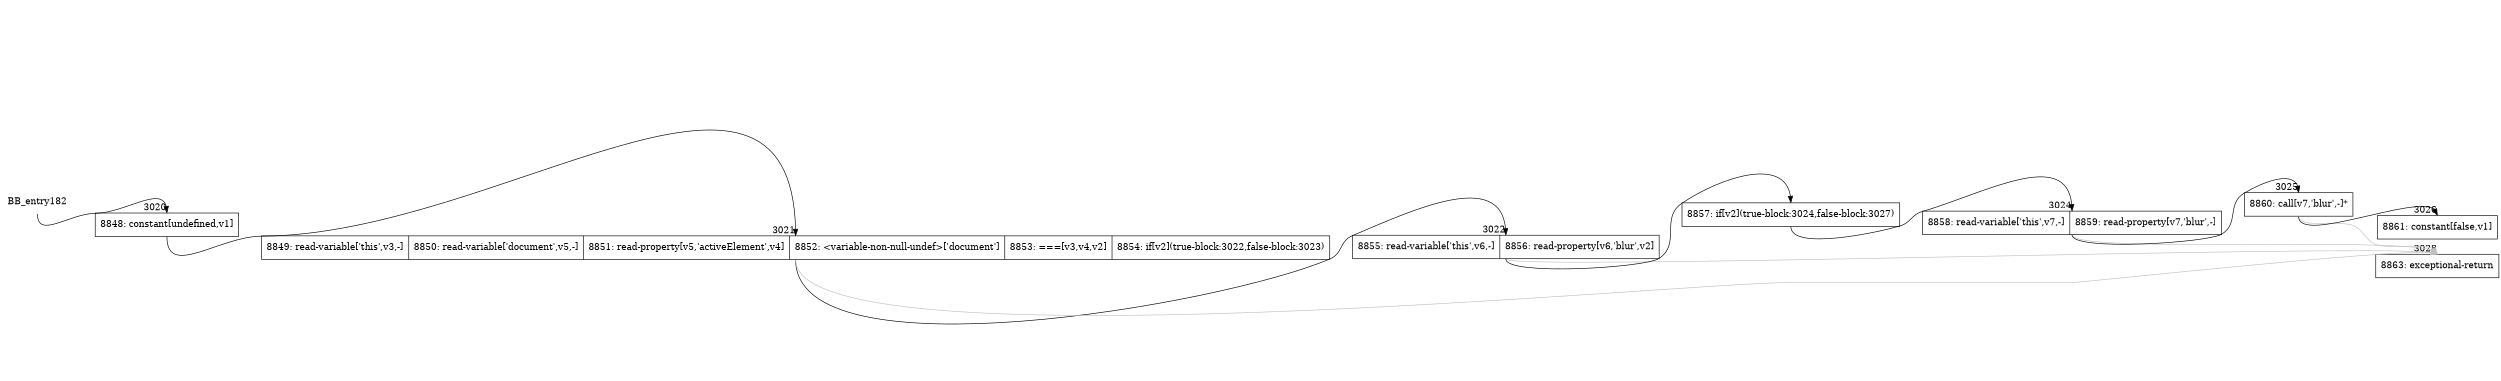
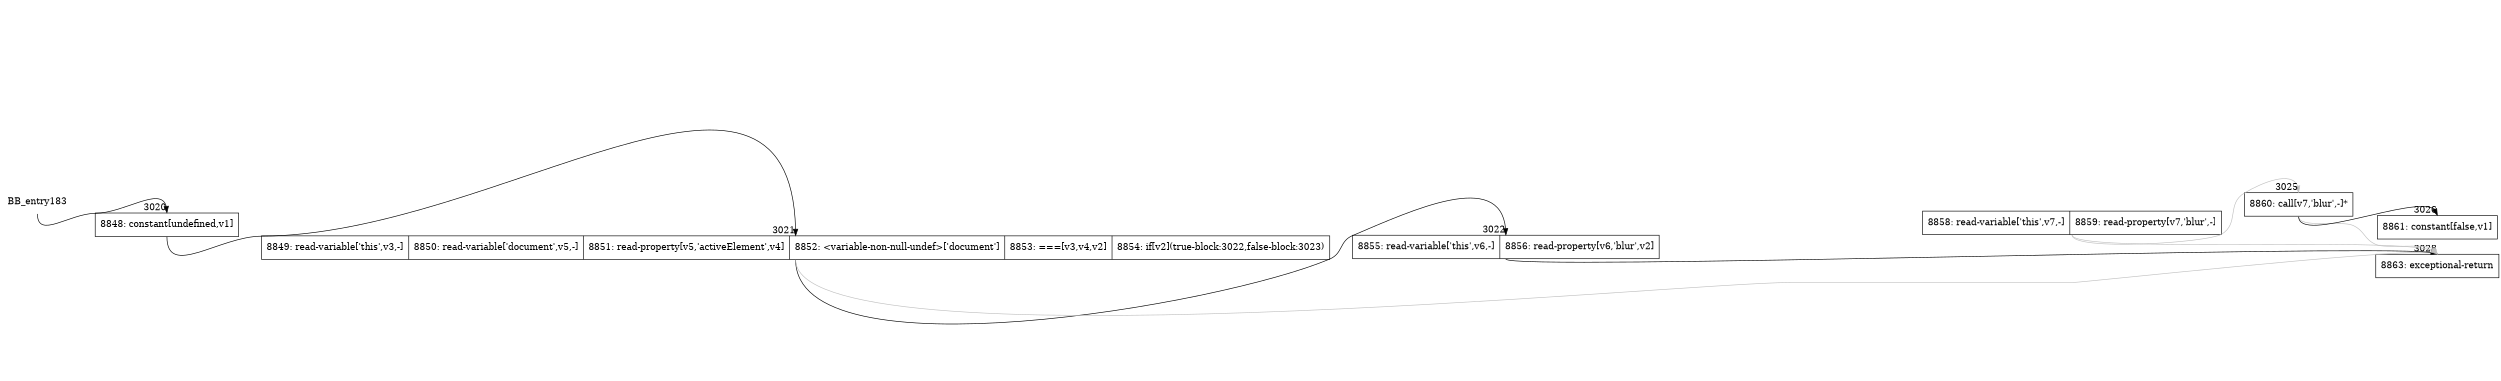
(37, 202) -> (37, 202)
(1791, 215) -> none
(2200, 239) -> (2200, 239)
(1968, 257) -> (1968, 257)
